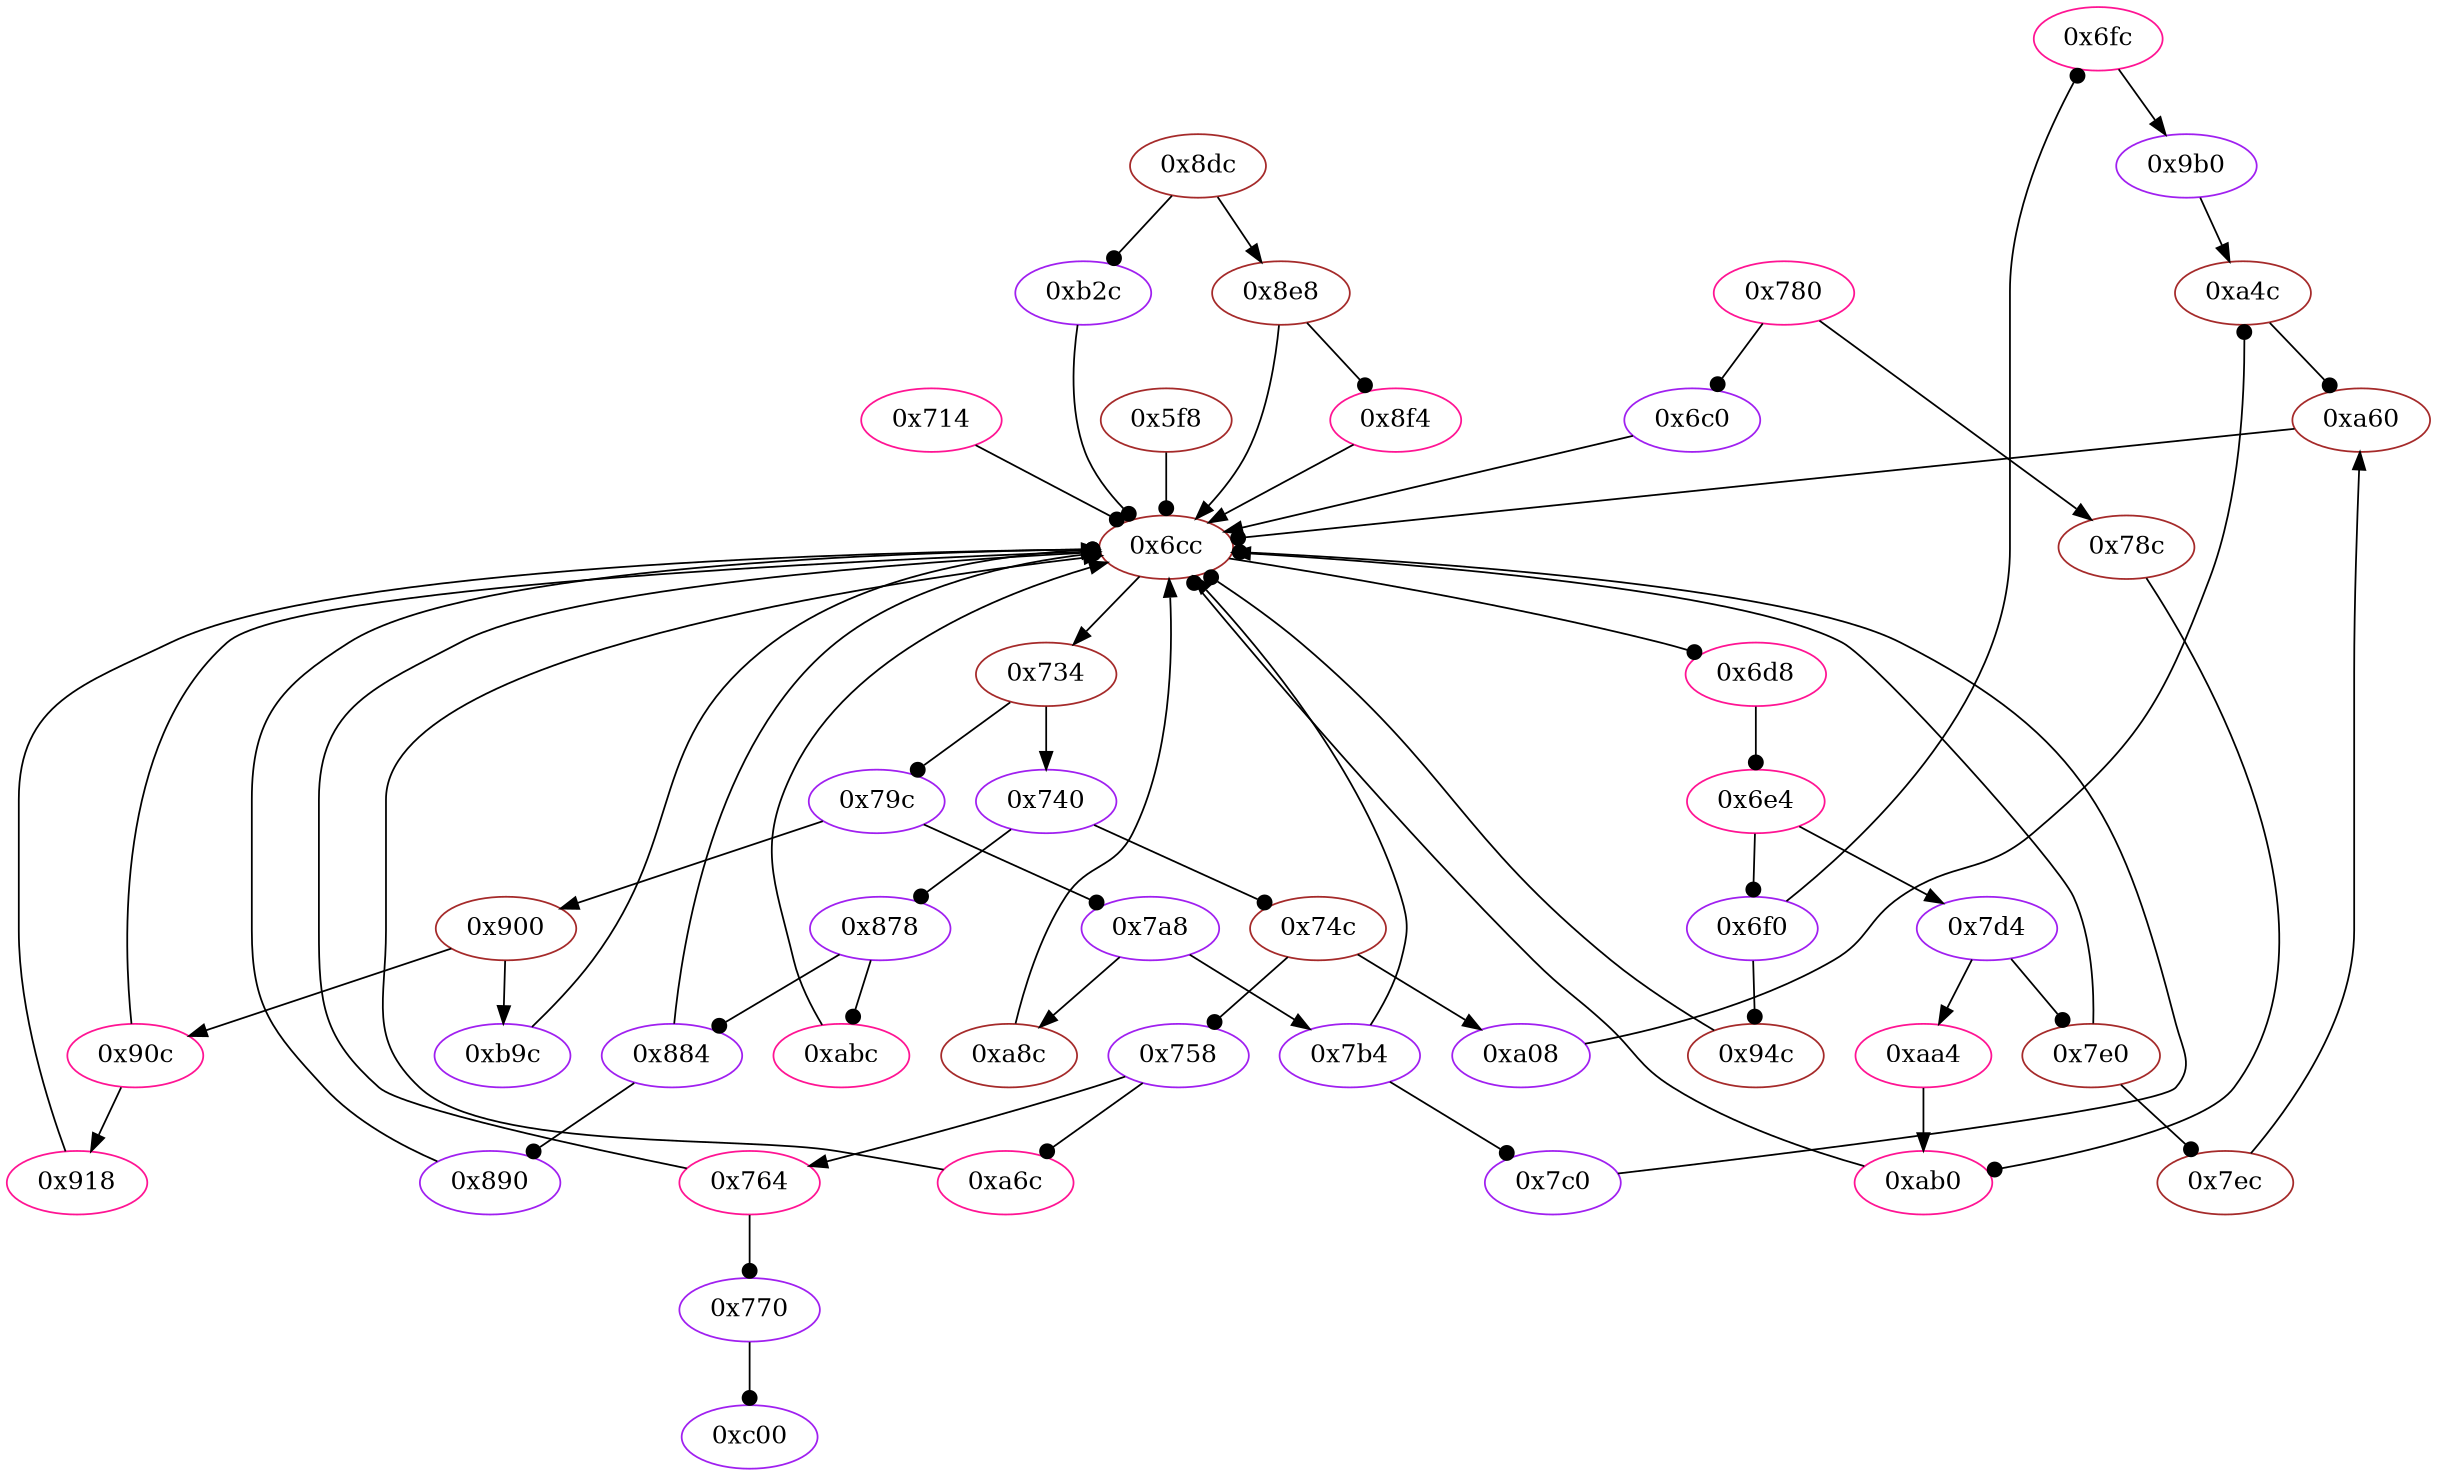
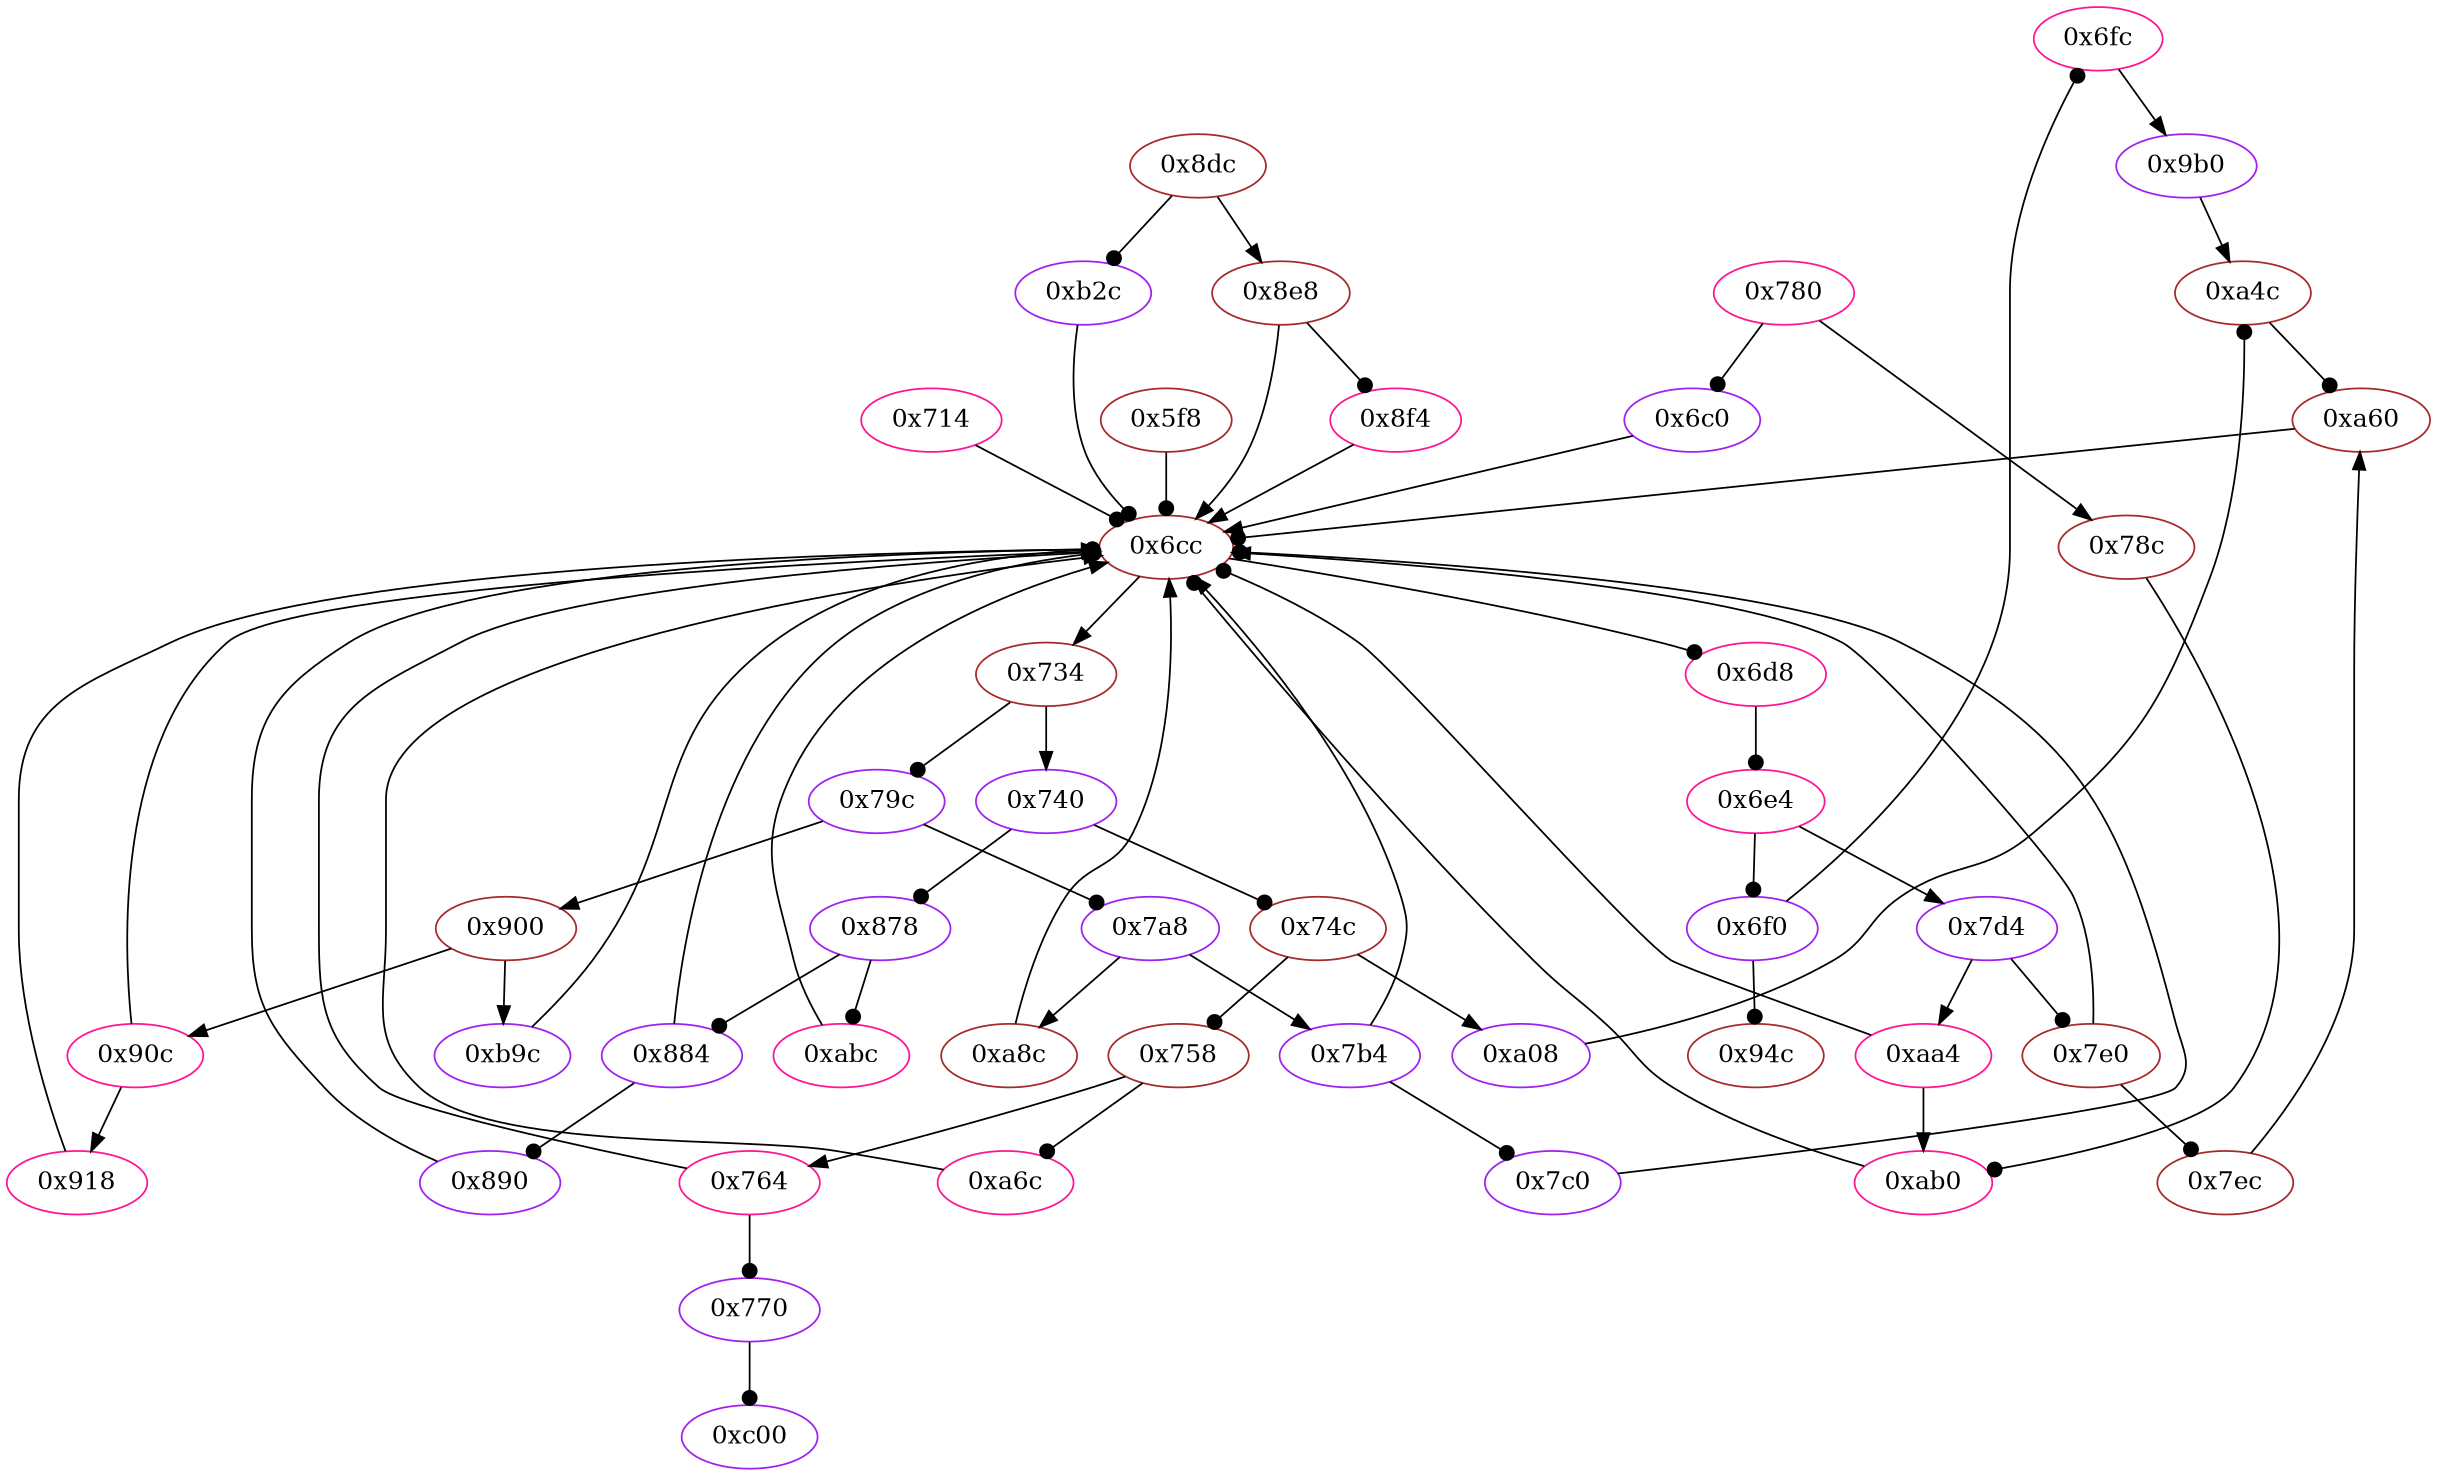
(1462, 811) -> (1537, 827)
(1179, 1056) -> (1179, 1056)
